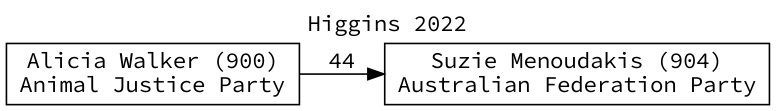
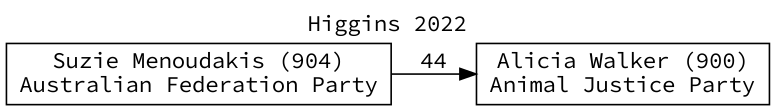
(334, 74) -> (425, 74)
